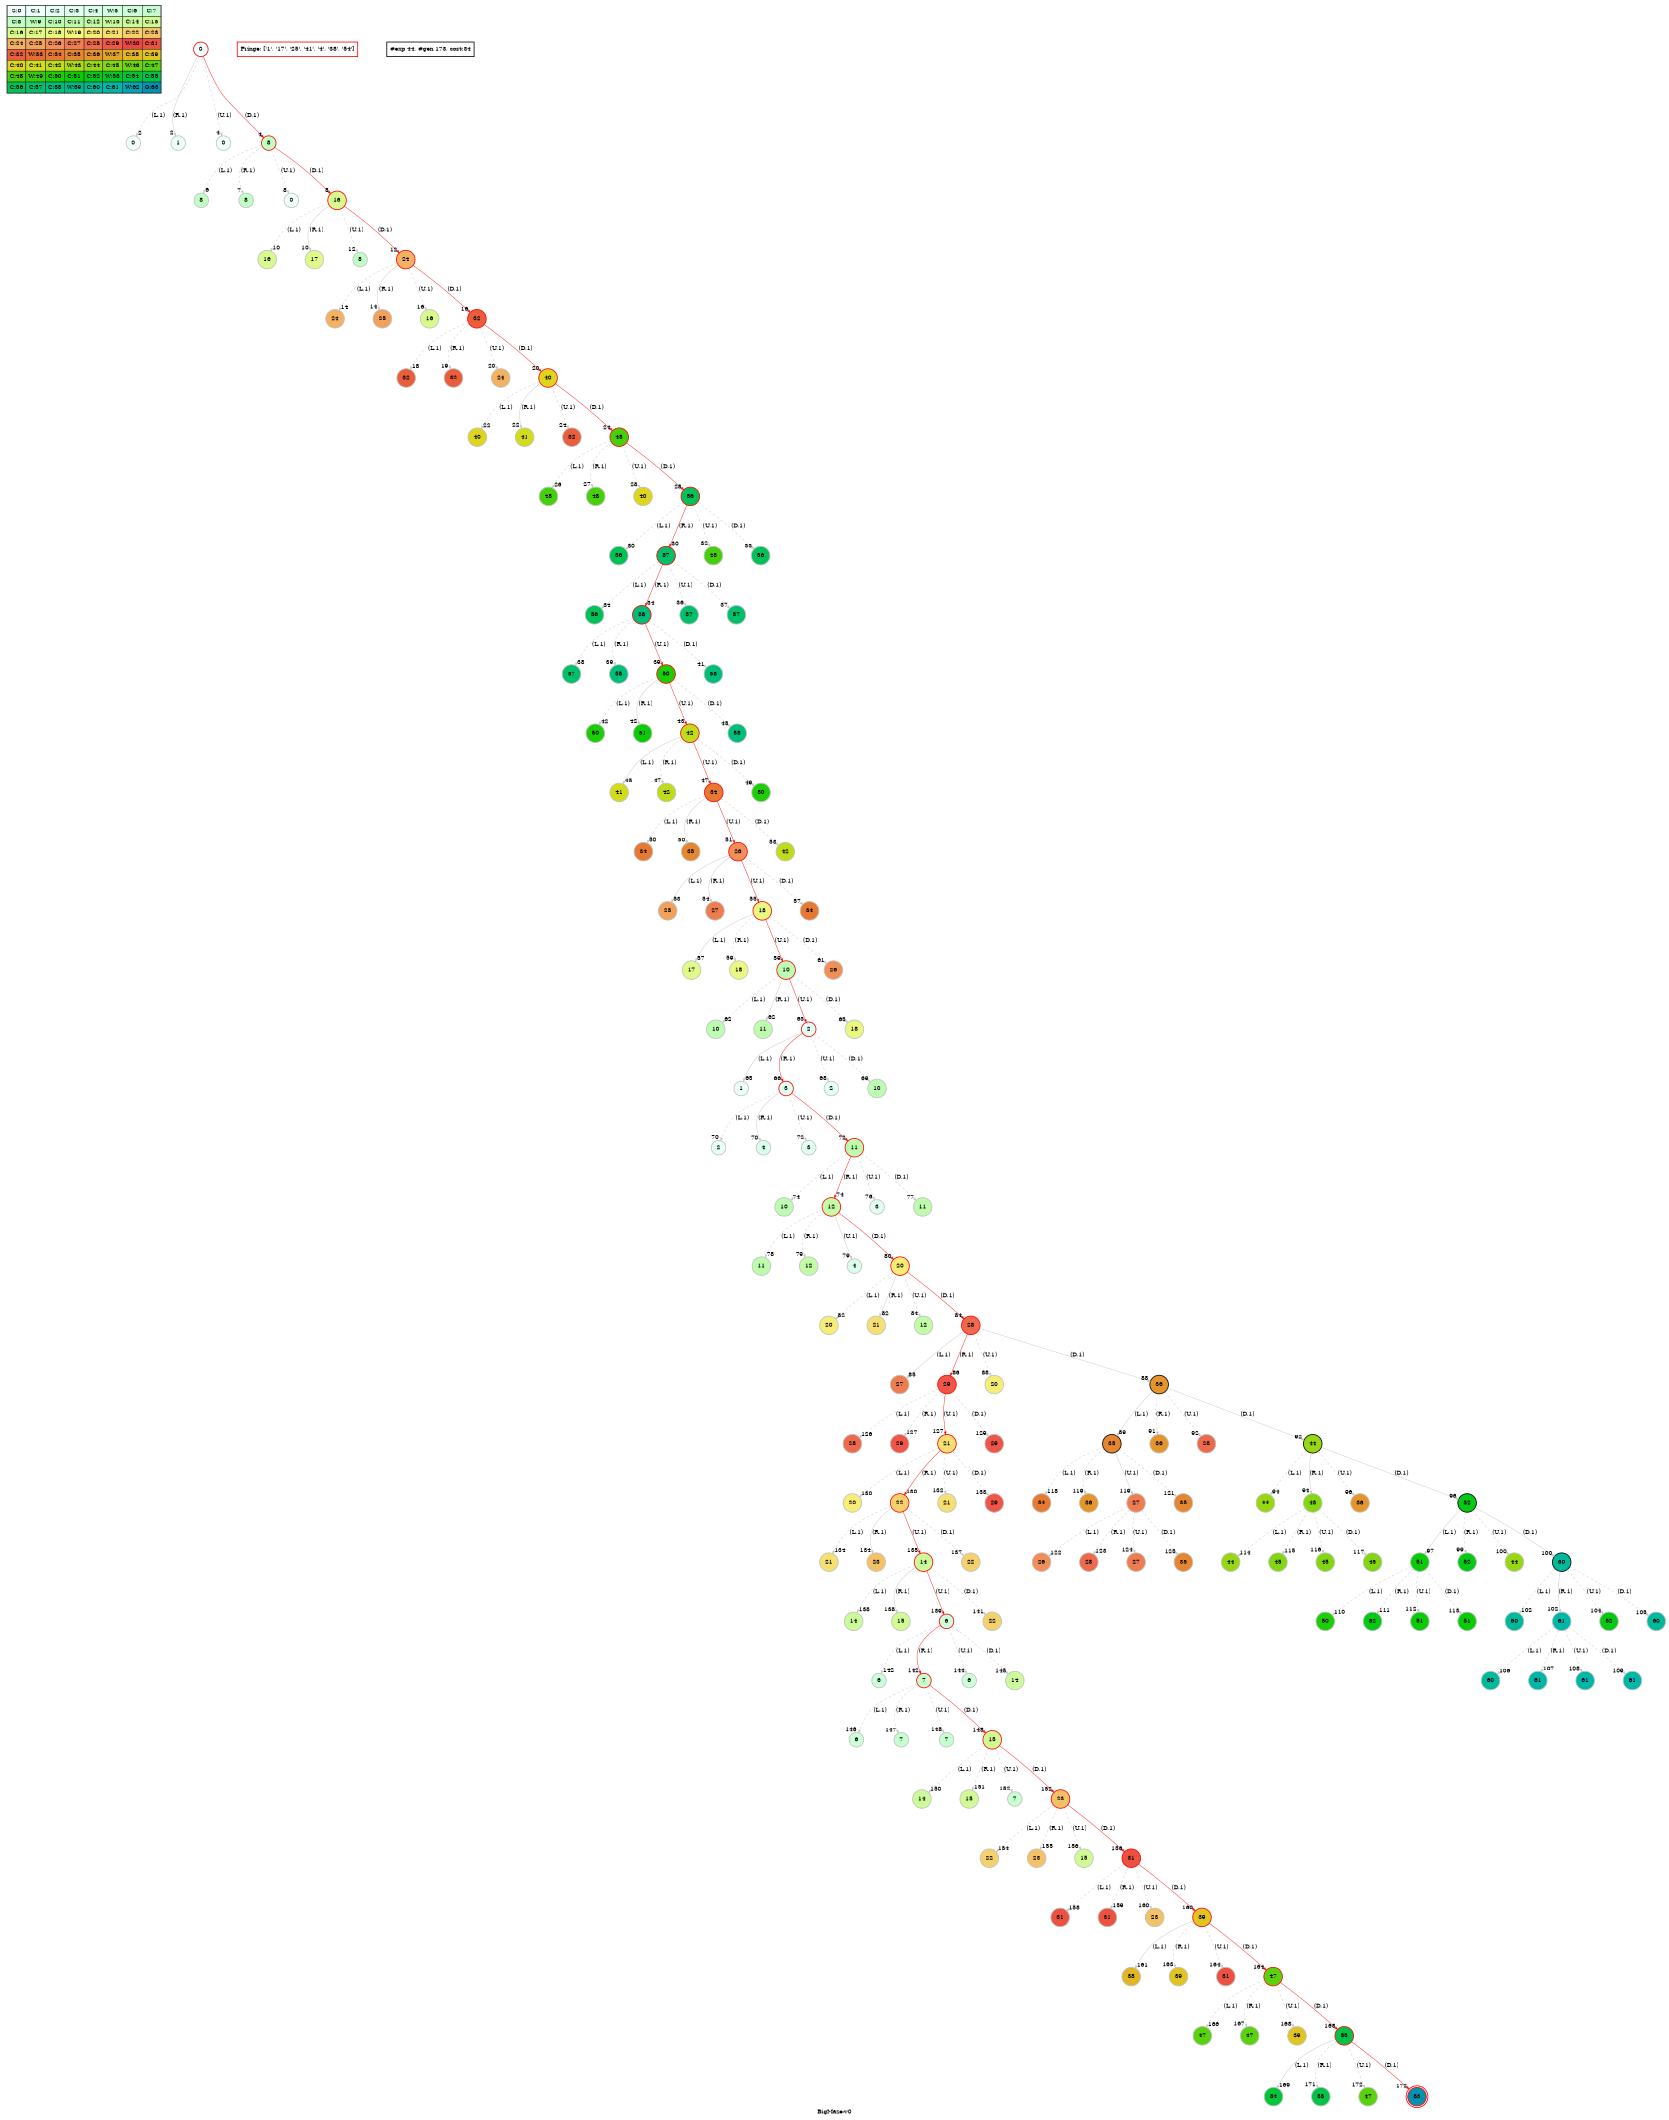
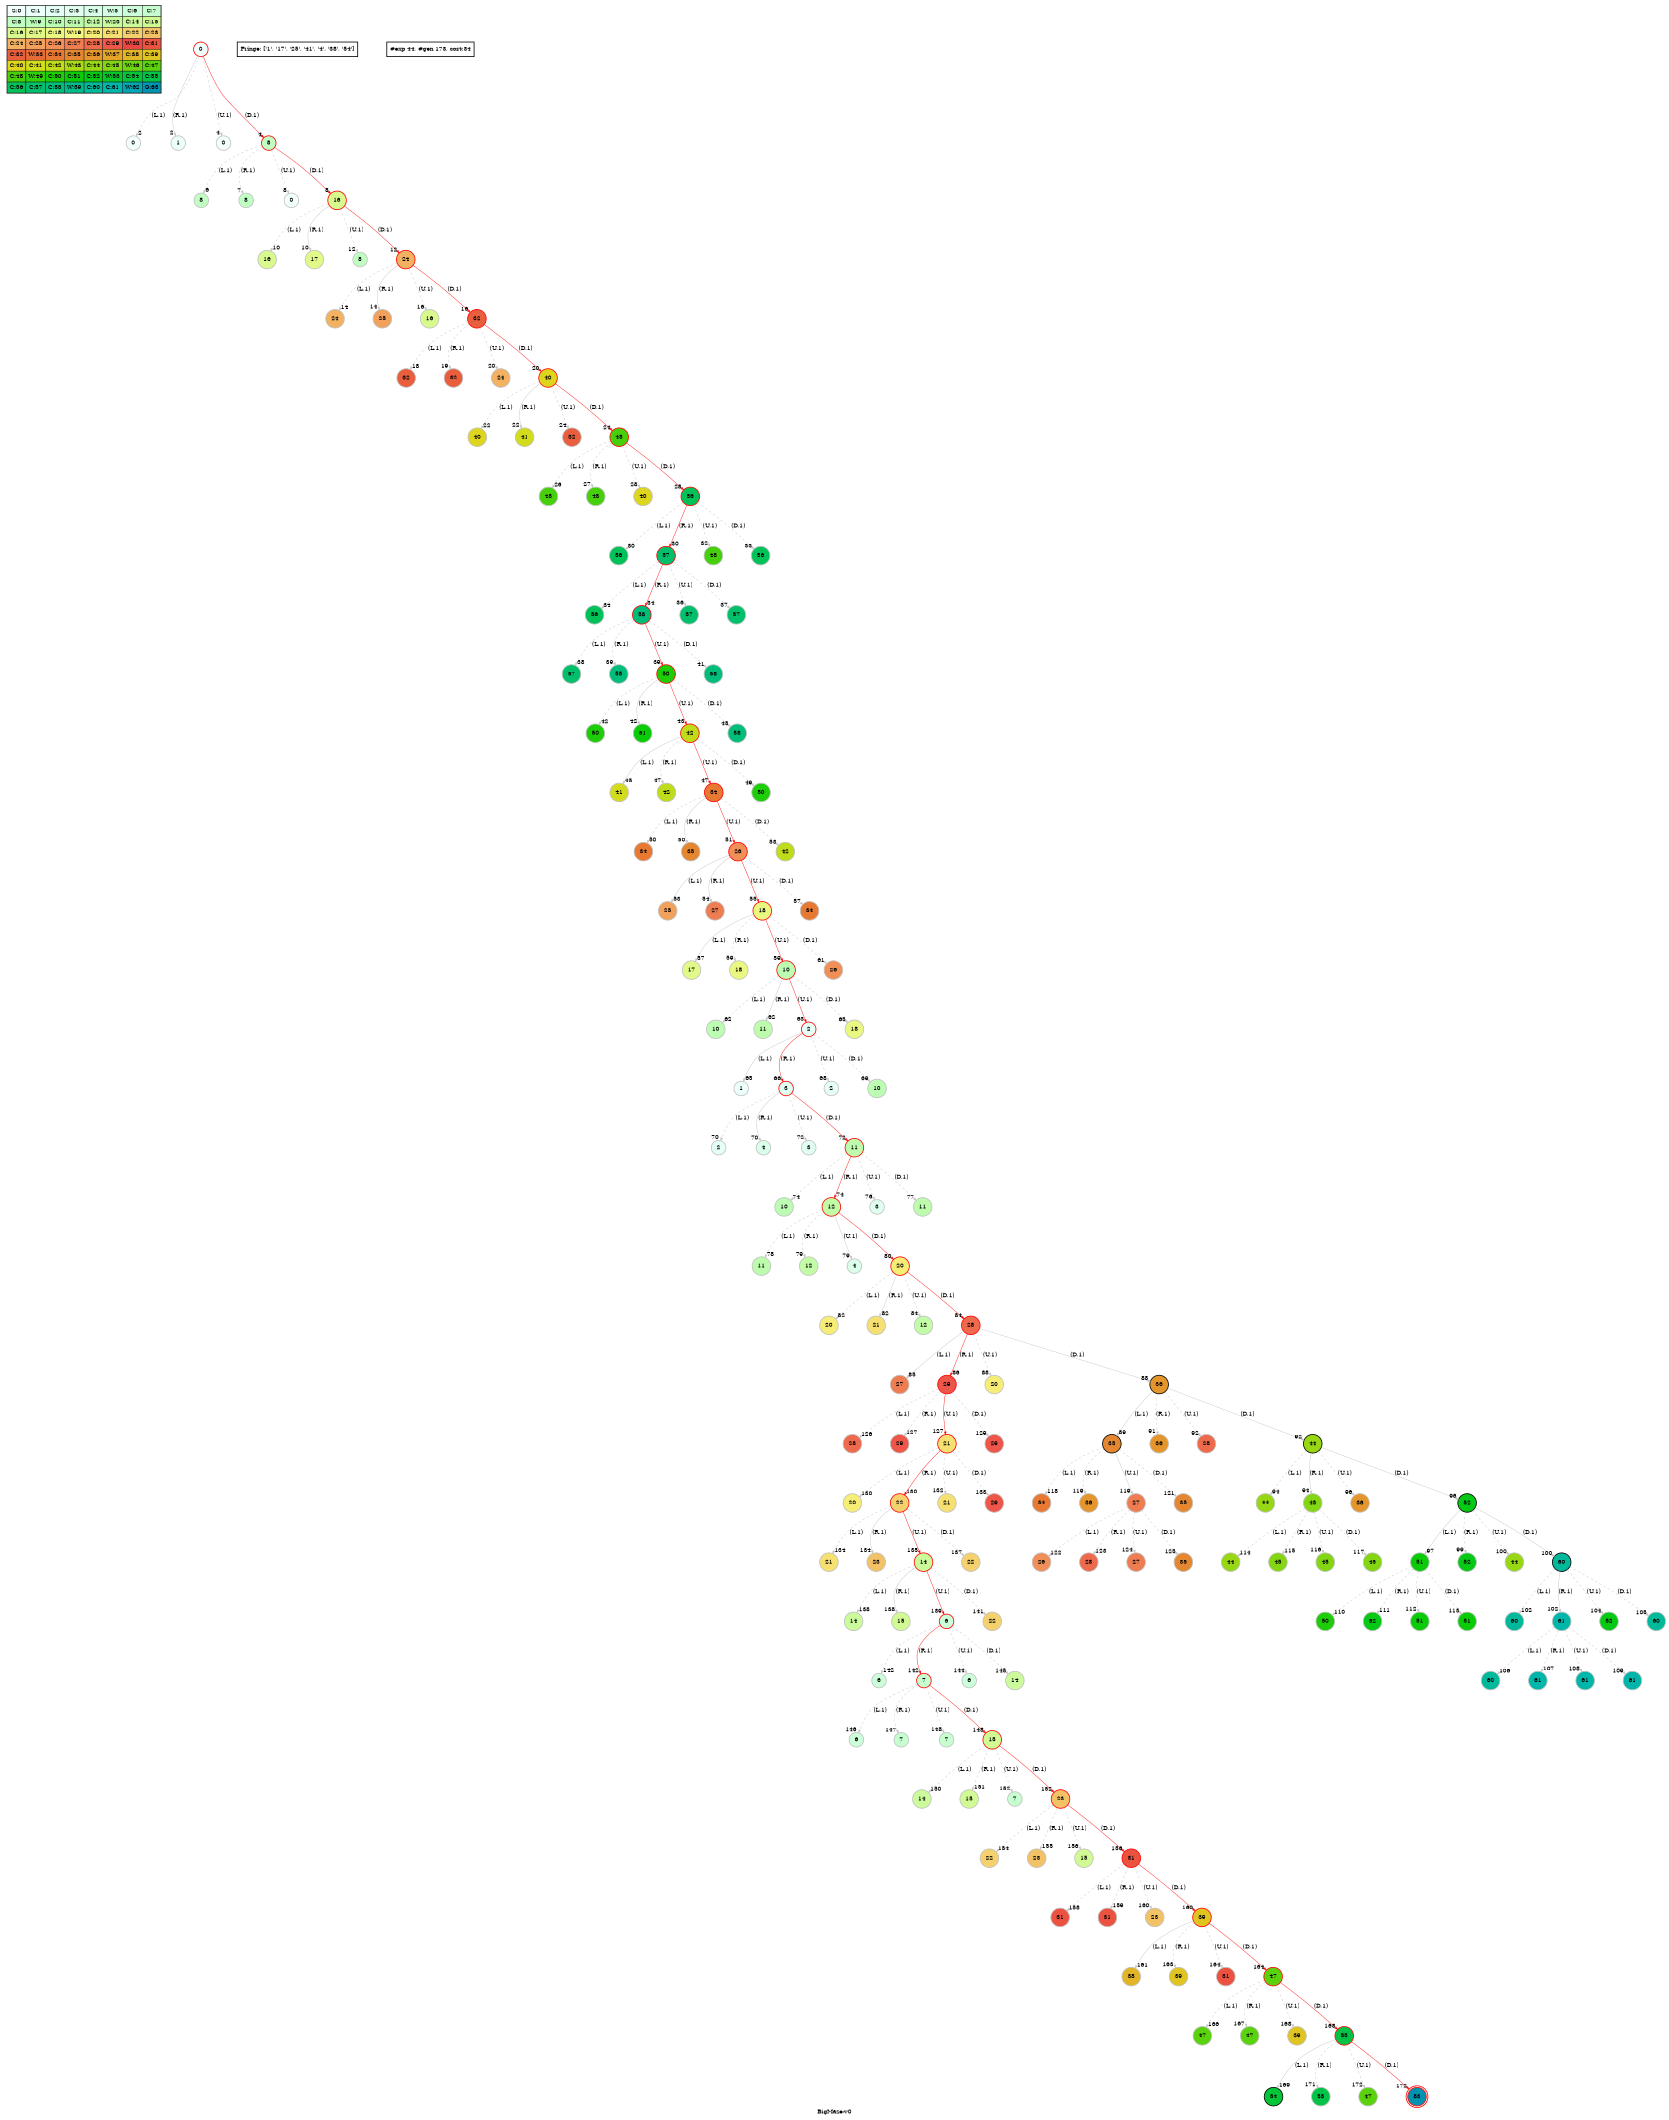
(113, 22) -> (113, 22)
(297, 49) -> (297, 49)
(1274, 2097) -> (1274, 2097)
